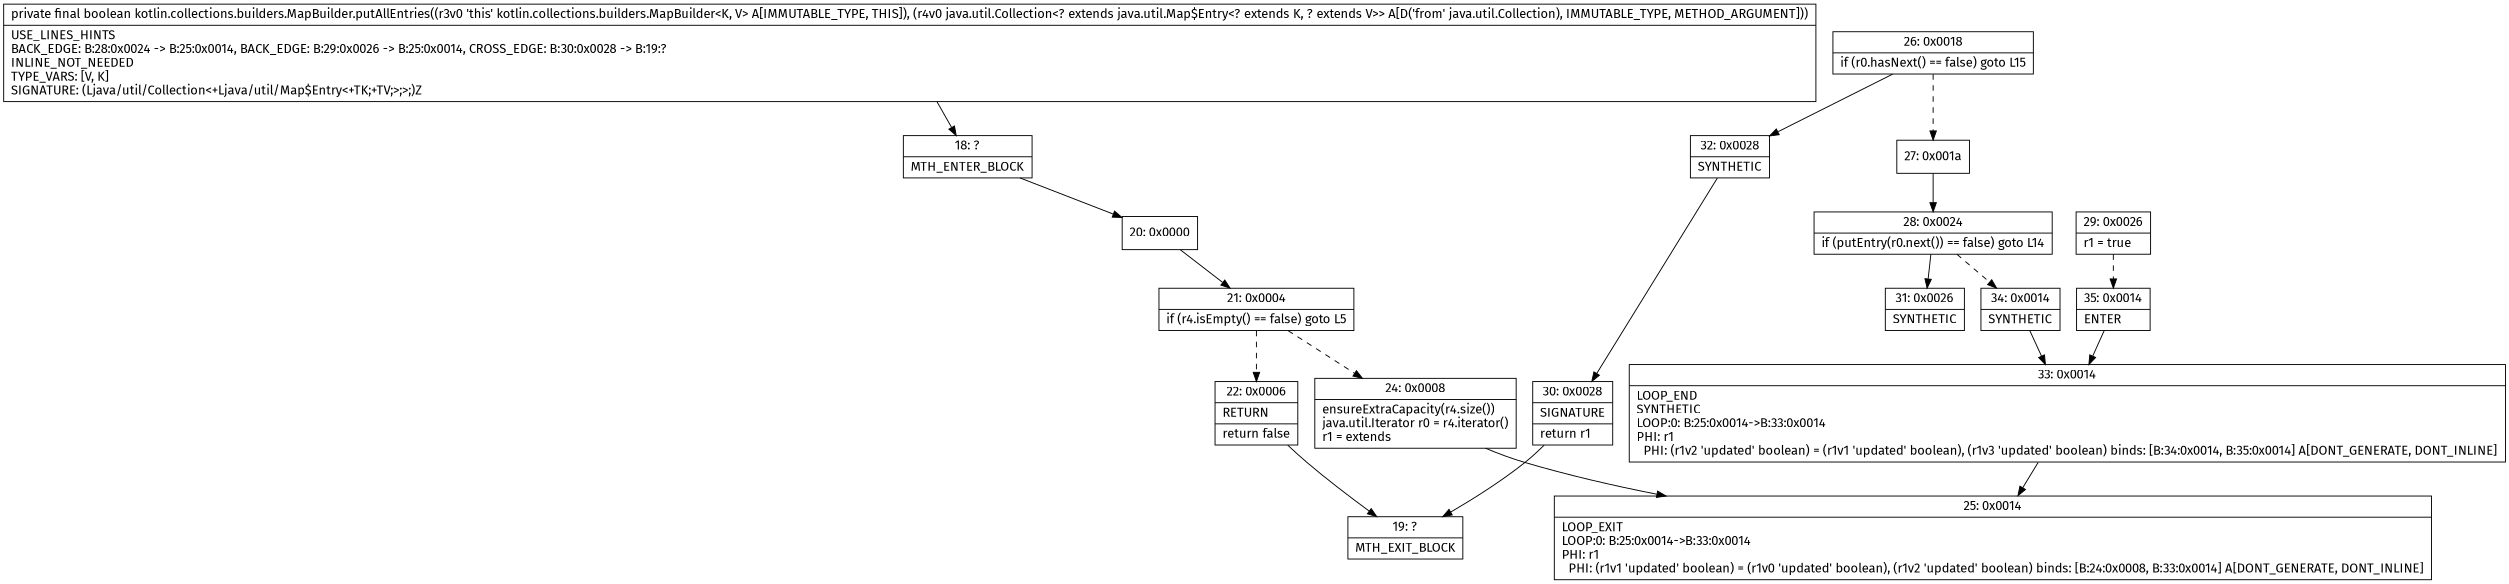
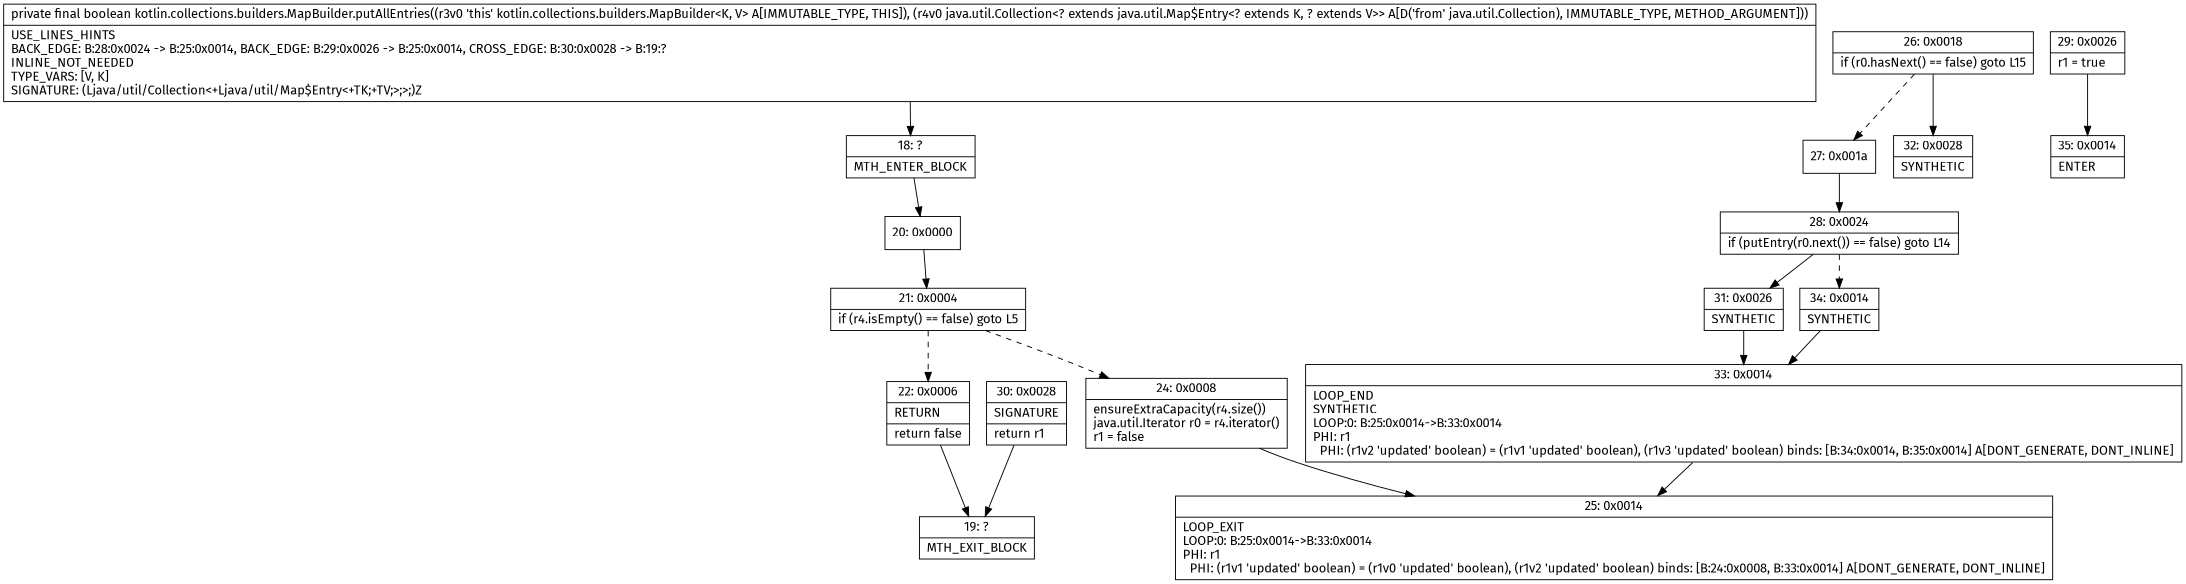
(2113, 267) -> (2088, 100)
(1657, 276) -> none
(2098, 343) -> (1744, 343)
(1357, 437) -> (1119, 437)
